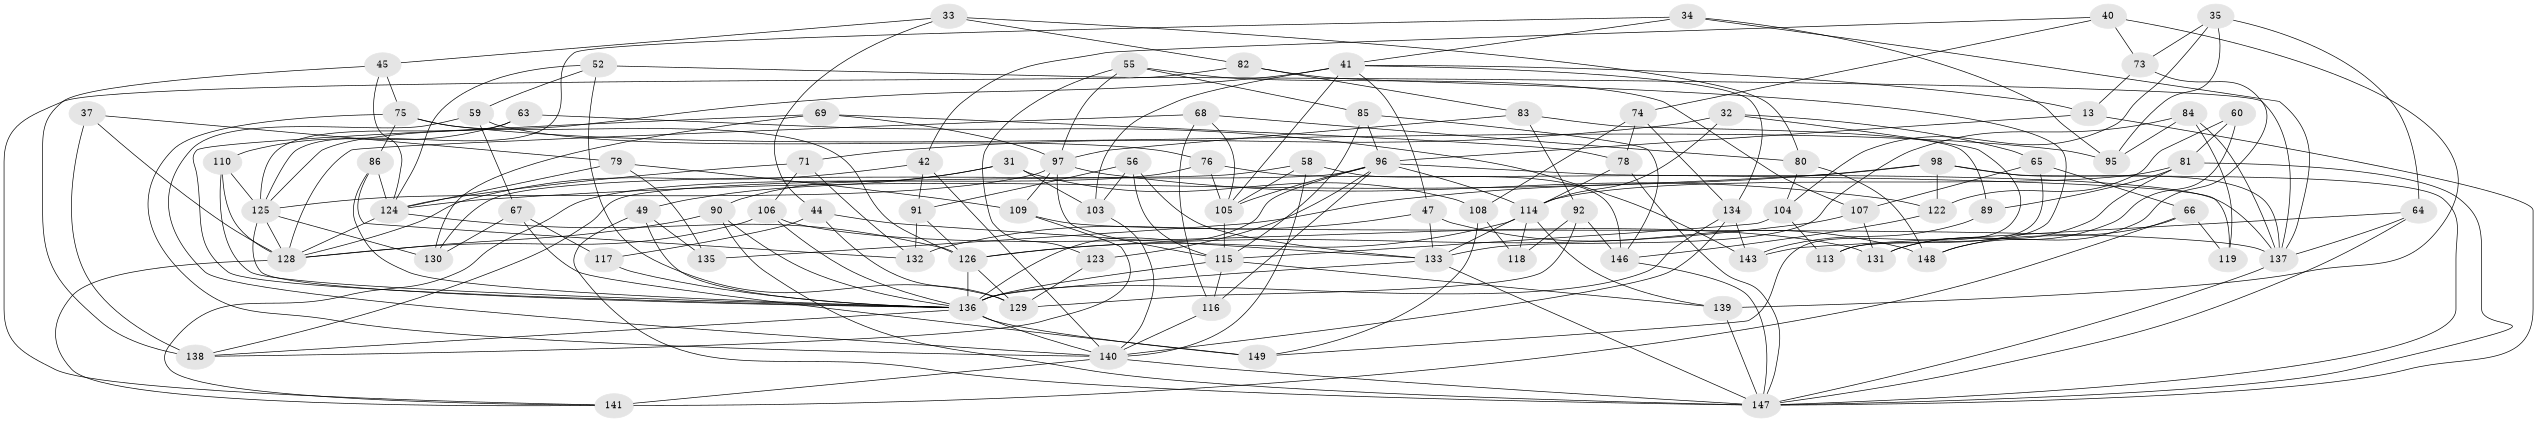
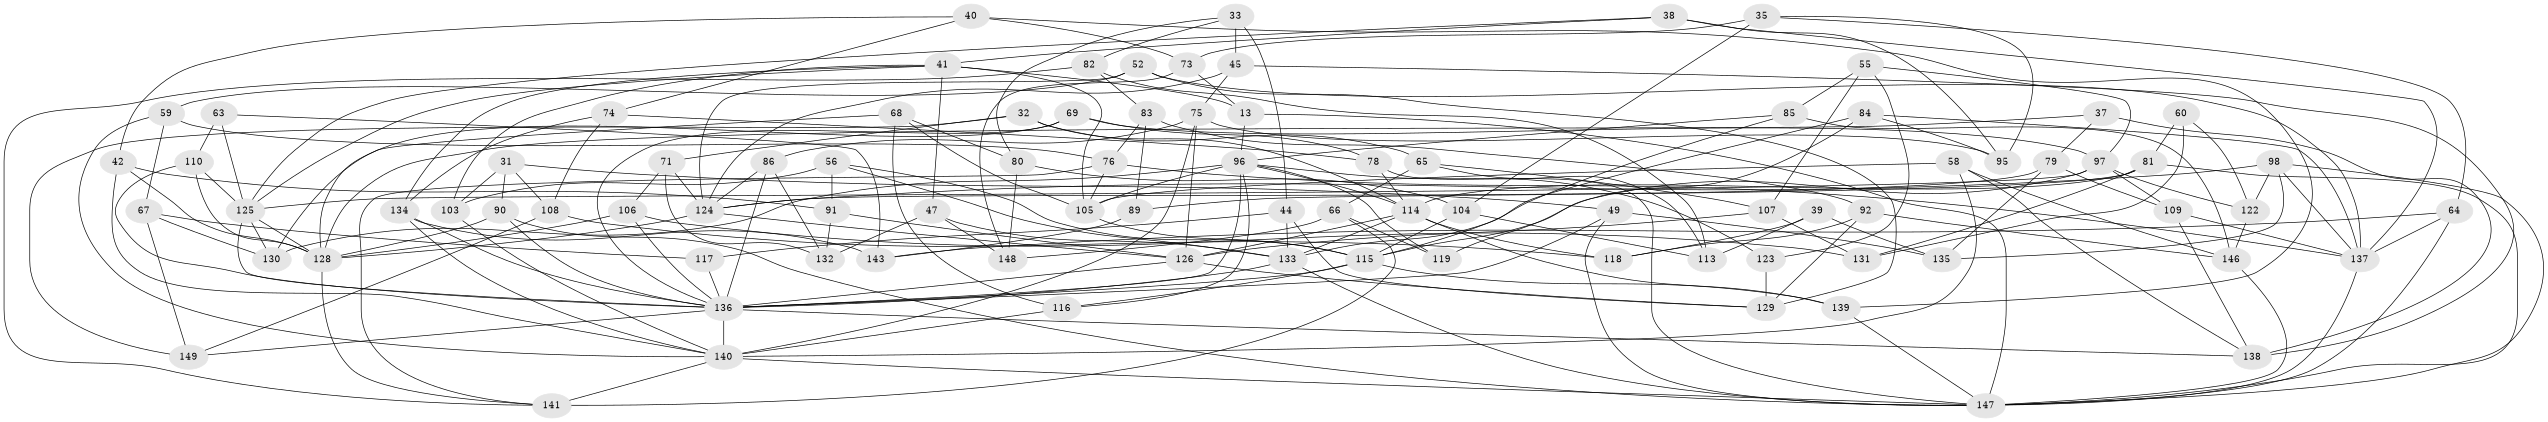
(1688, 16) -> (1669, 16)
(1333, 130) -> (1128, 138)
none -> (1817, 211)
